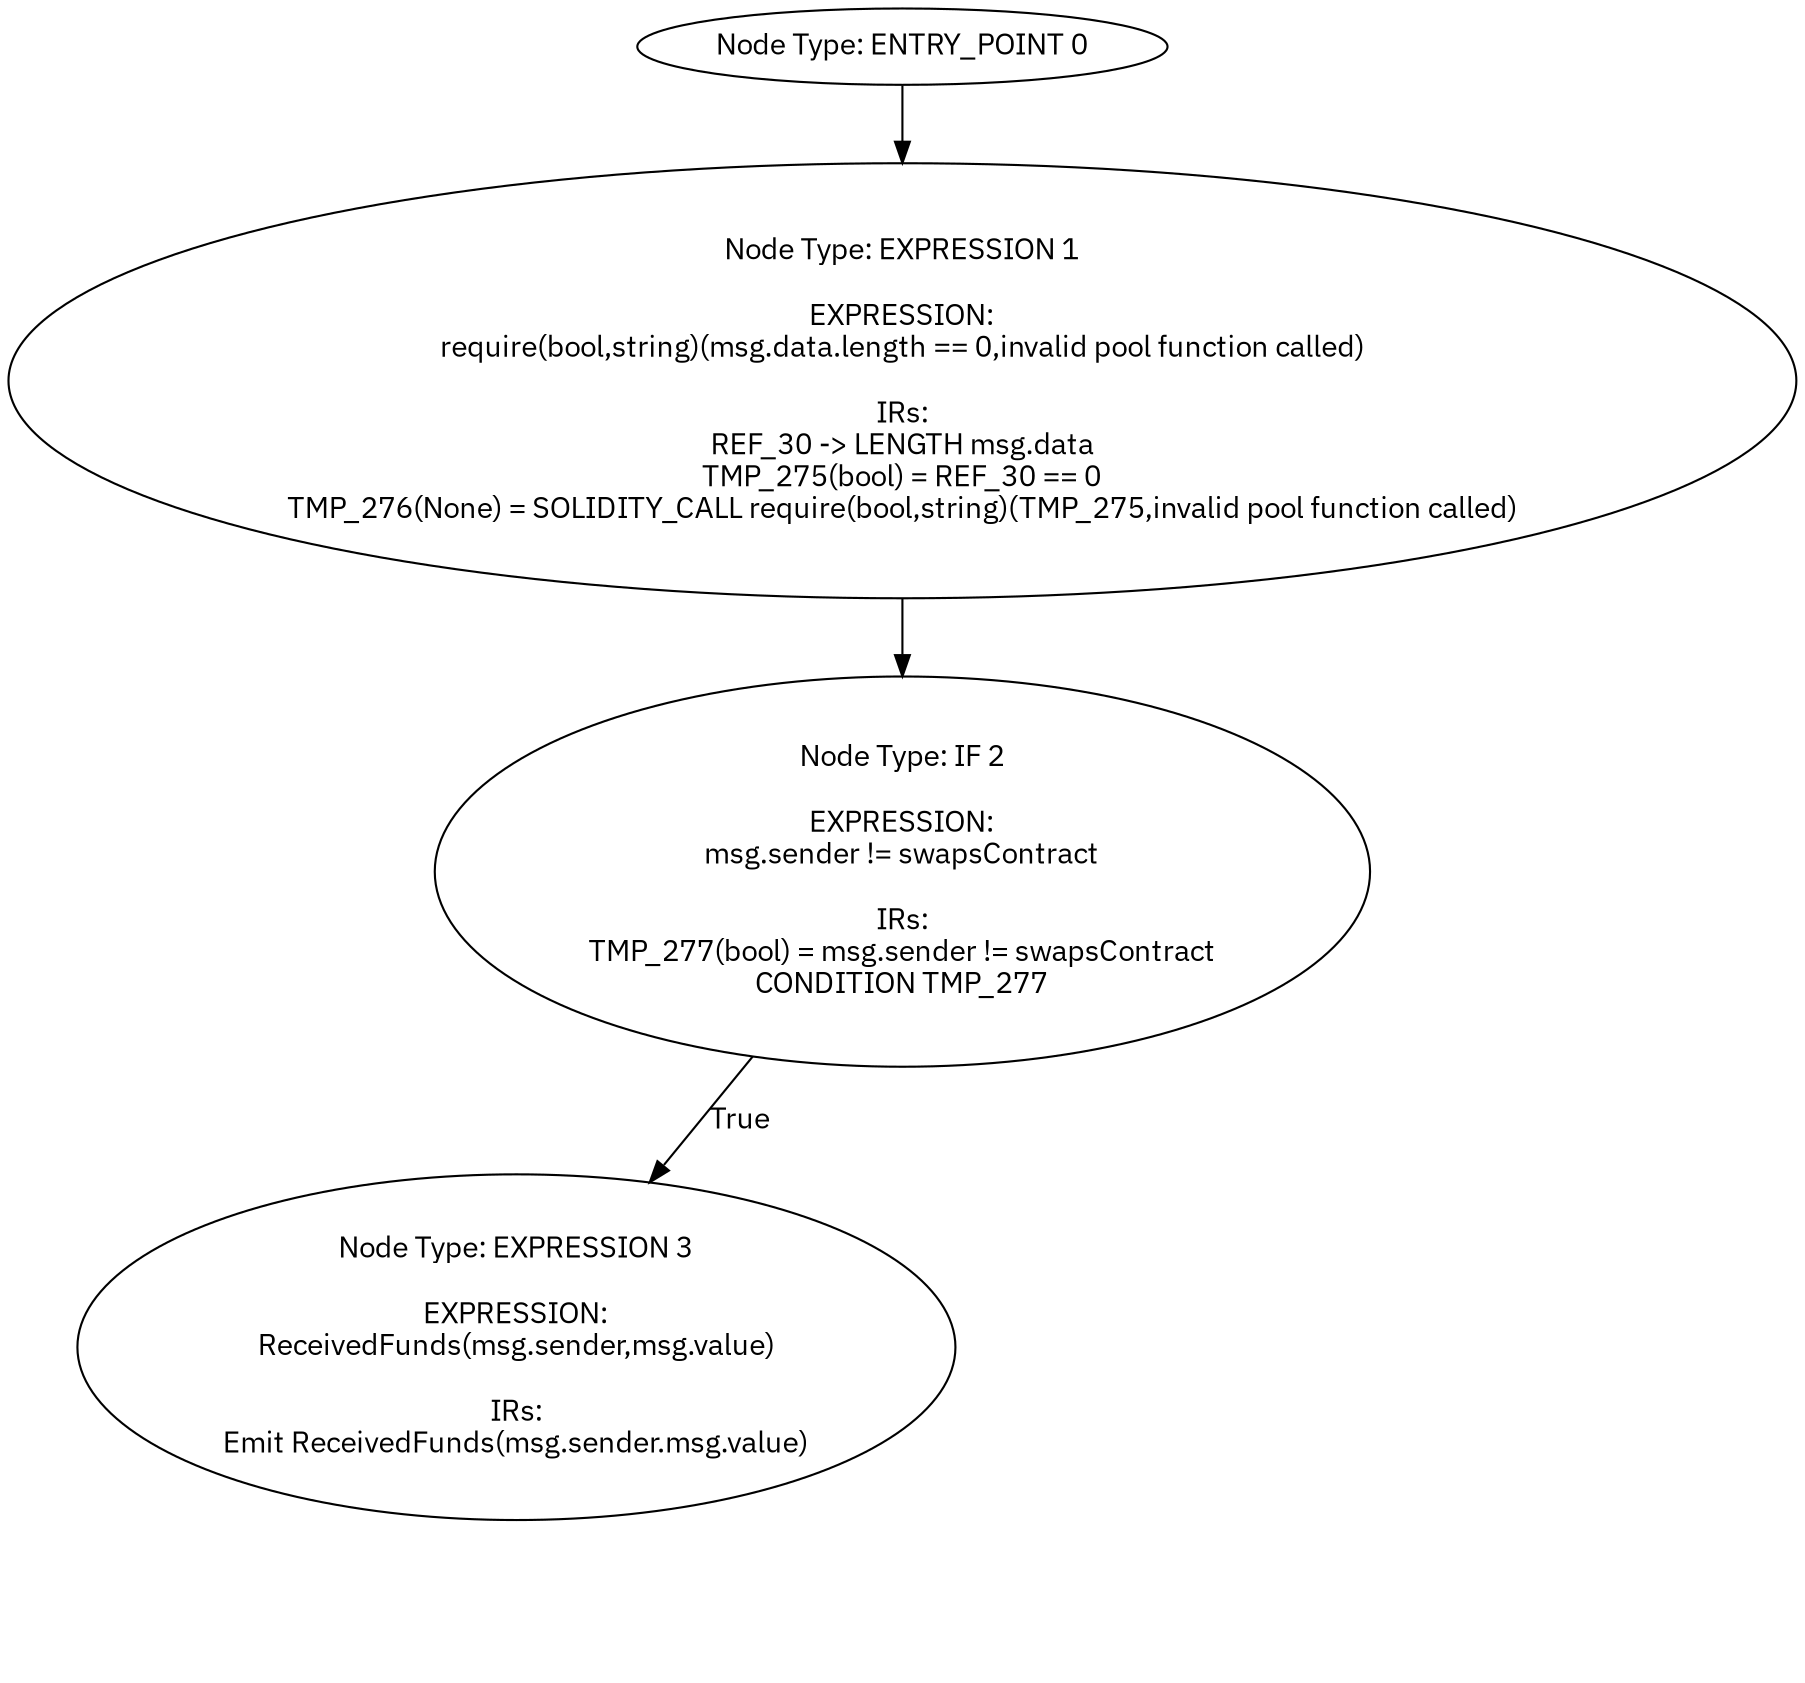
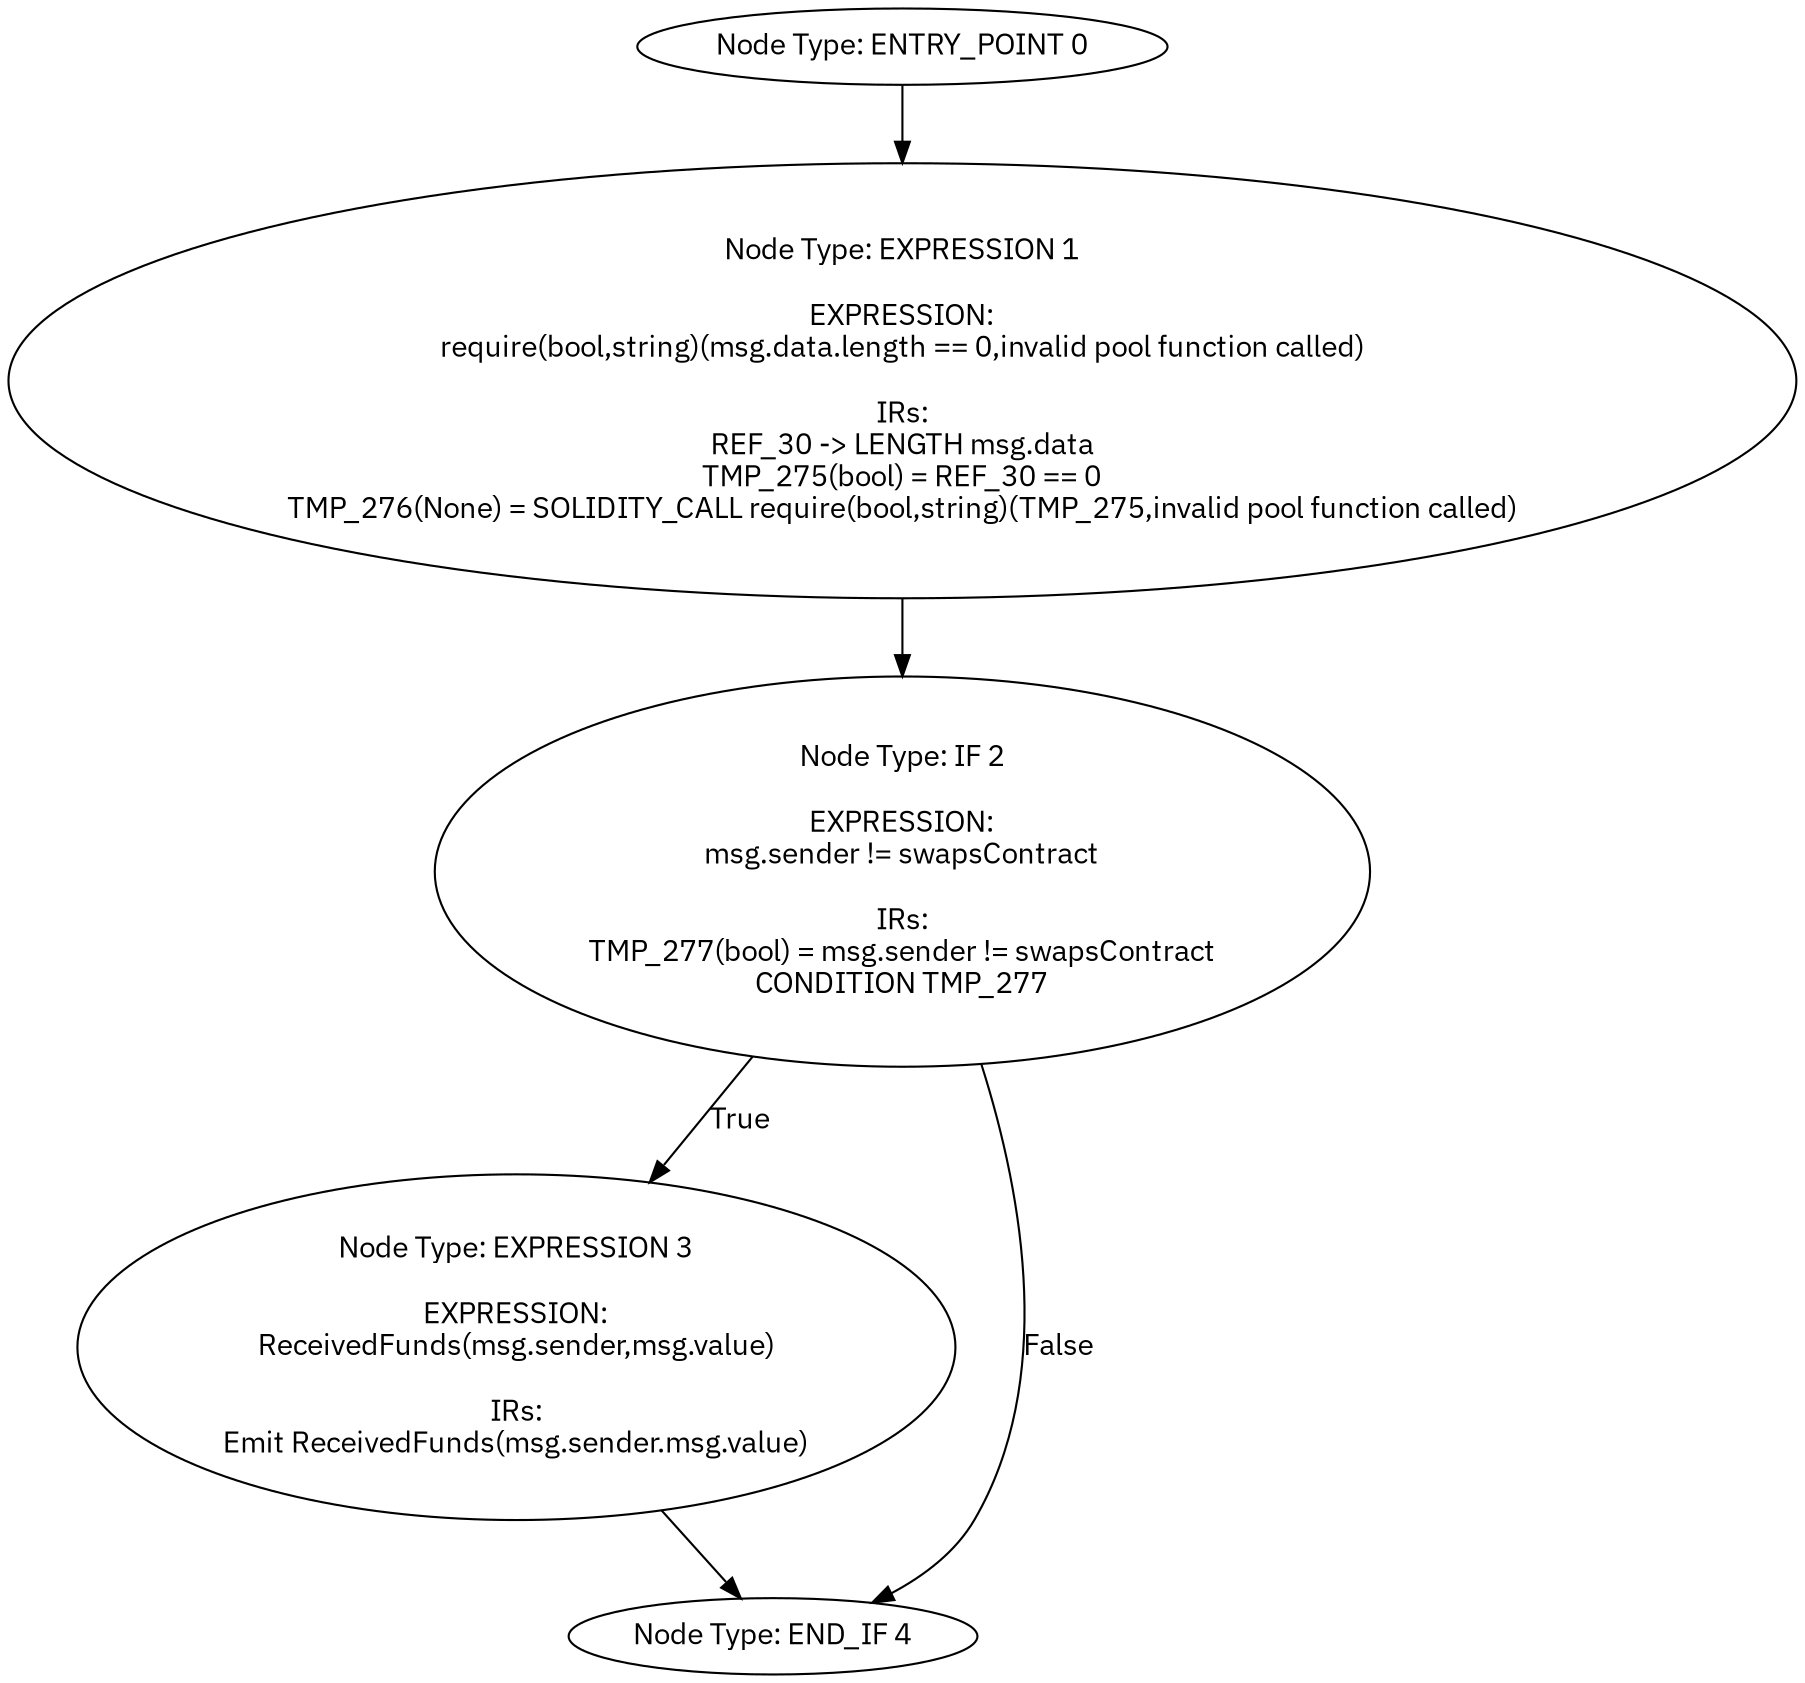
none -> (773, 1636)
